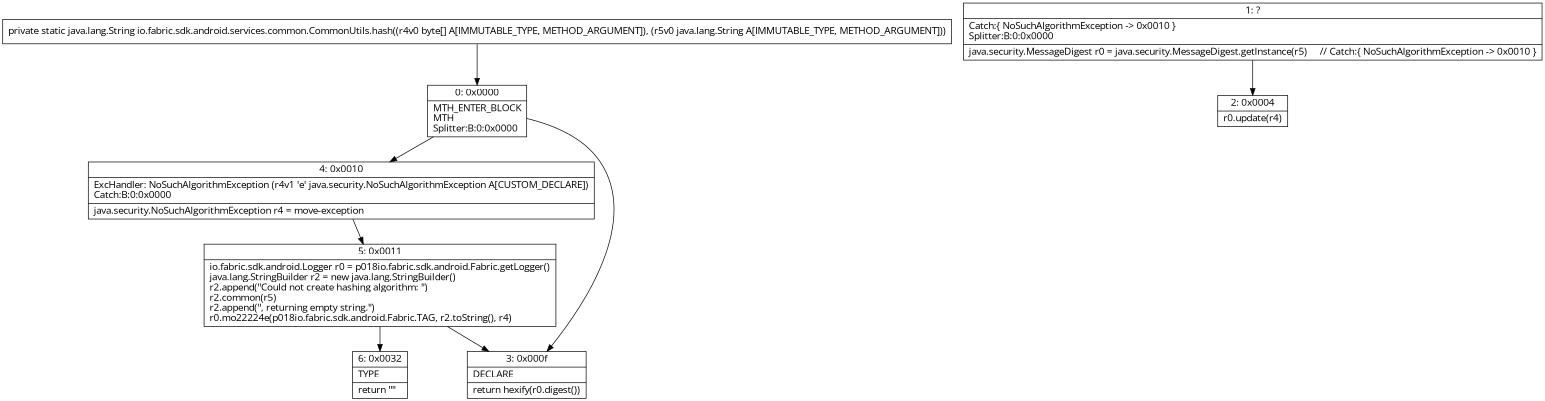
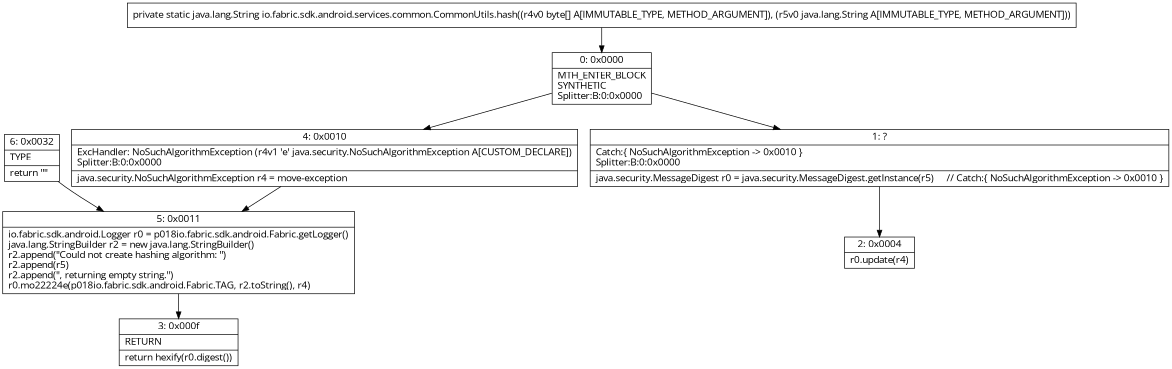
(443, 119) -> (582, 86)
(133, 195) -> (120, 163)
(613, 217) -> (712, 110)
(243, 298) -> (39, 265)
(380, 335) -> (78, 195)
(493, 375) -> (143, 342)
